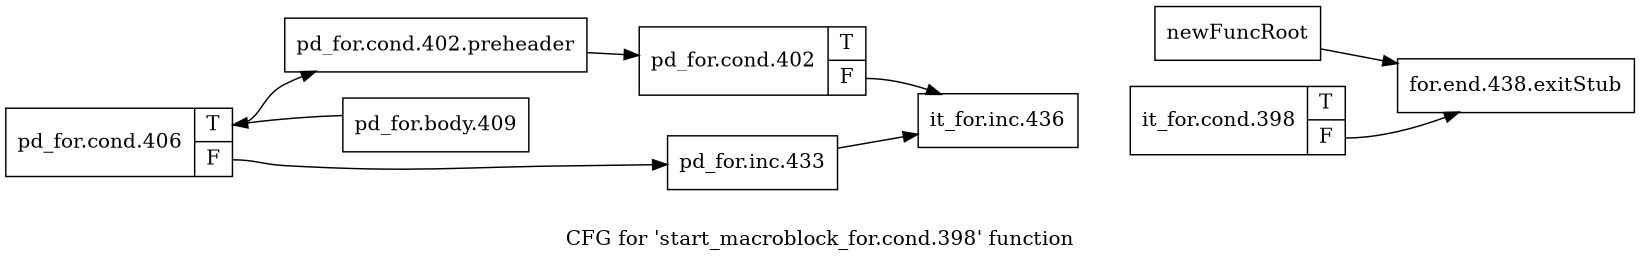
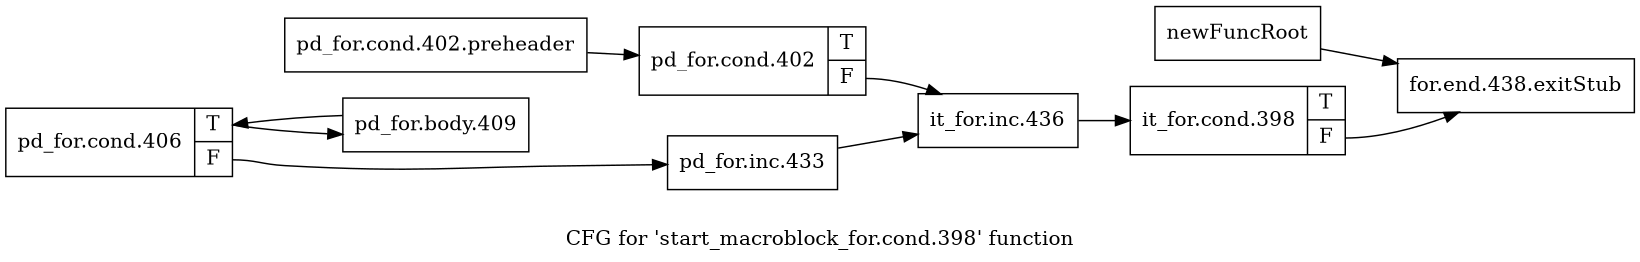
(266, 101) -> (280, 131)
none -> (1097, 121)
